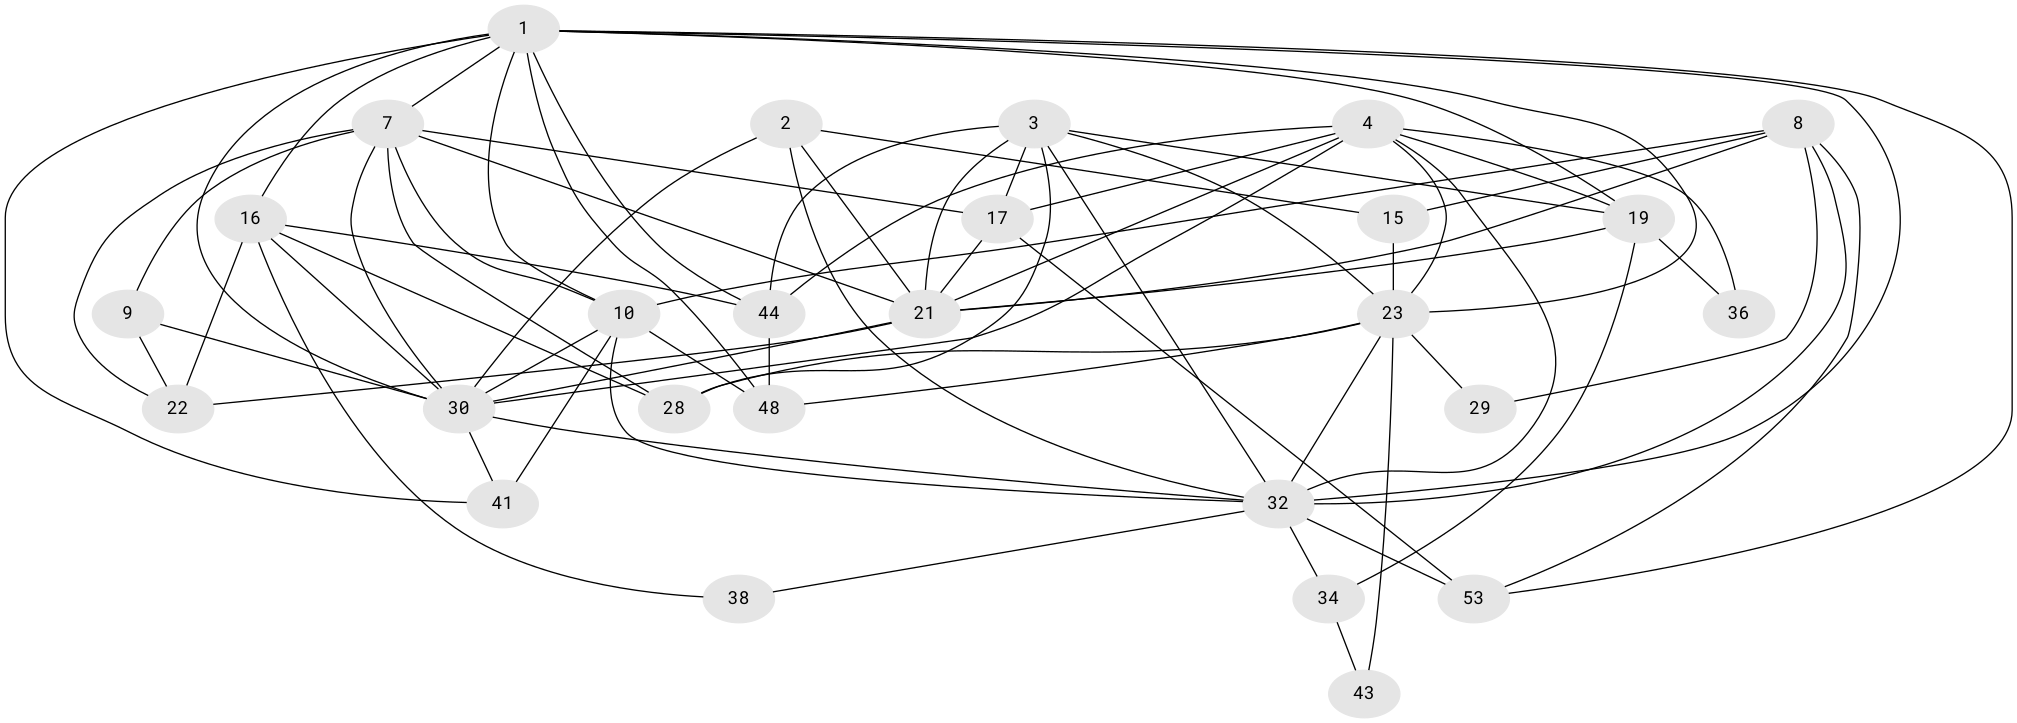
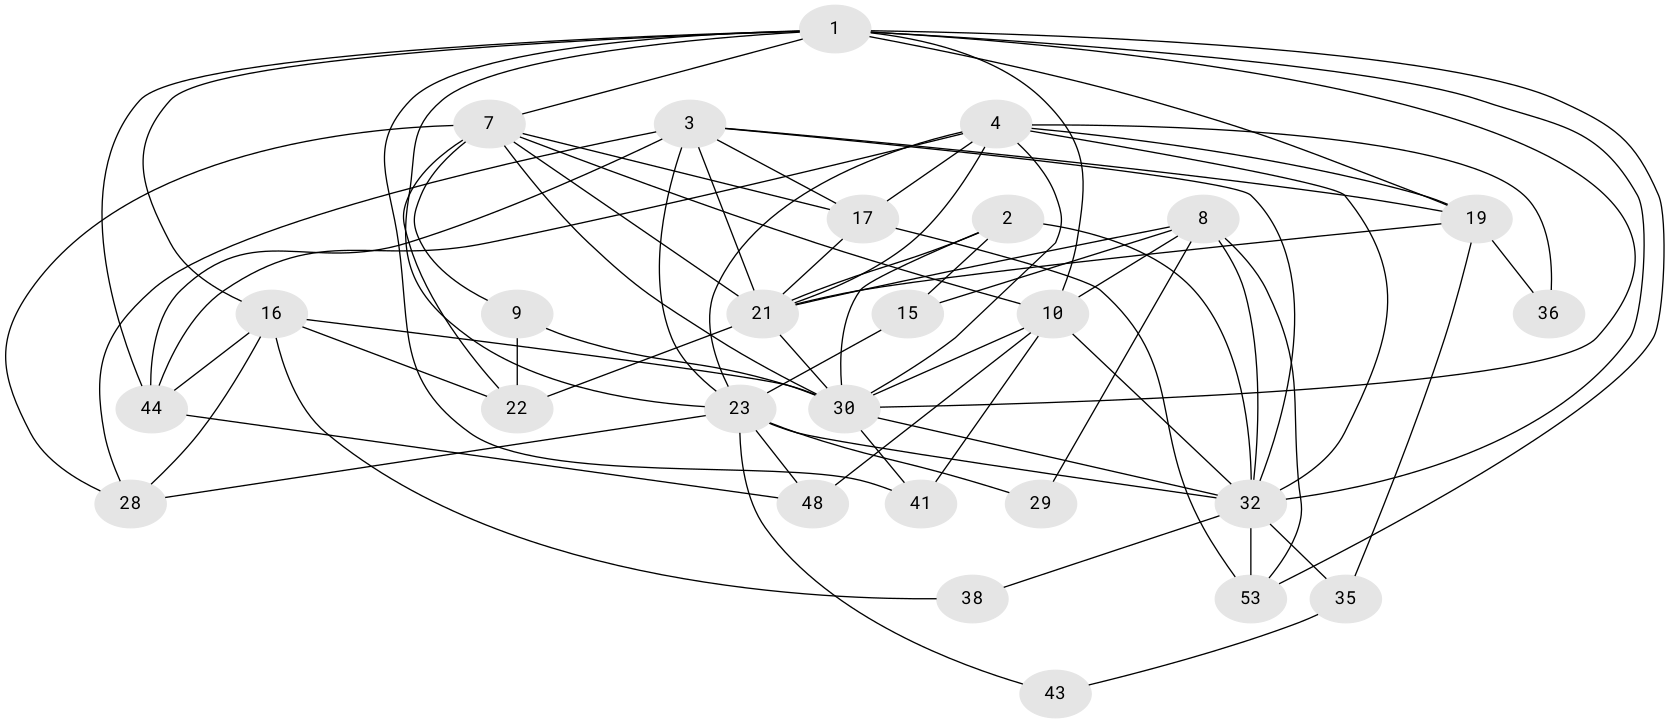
(617, 248) -> none
(1329, 599) -> (1346, 599)
